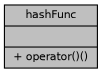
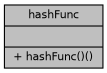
(51, 57) -> (54, 57)
